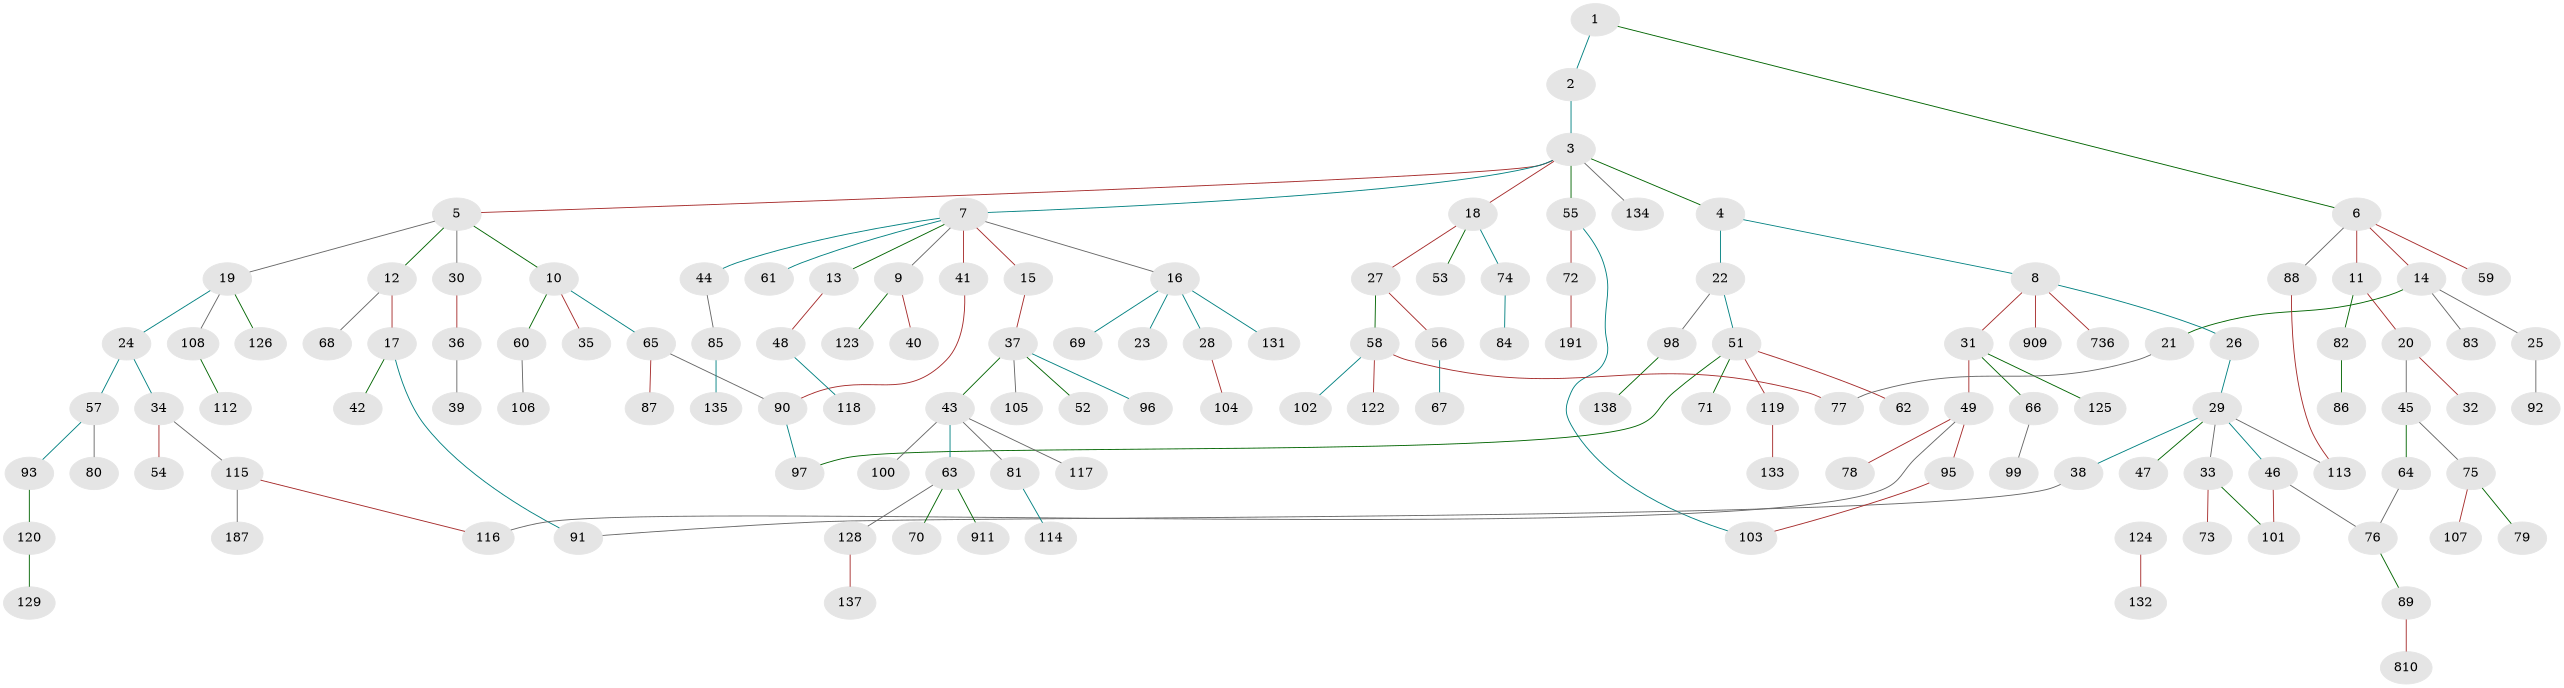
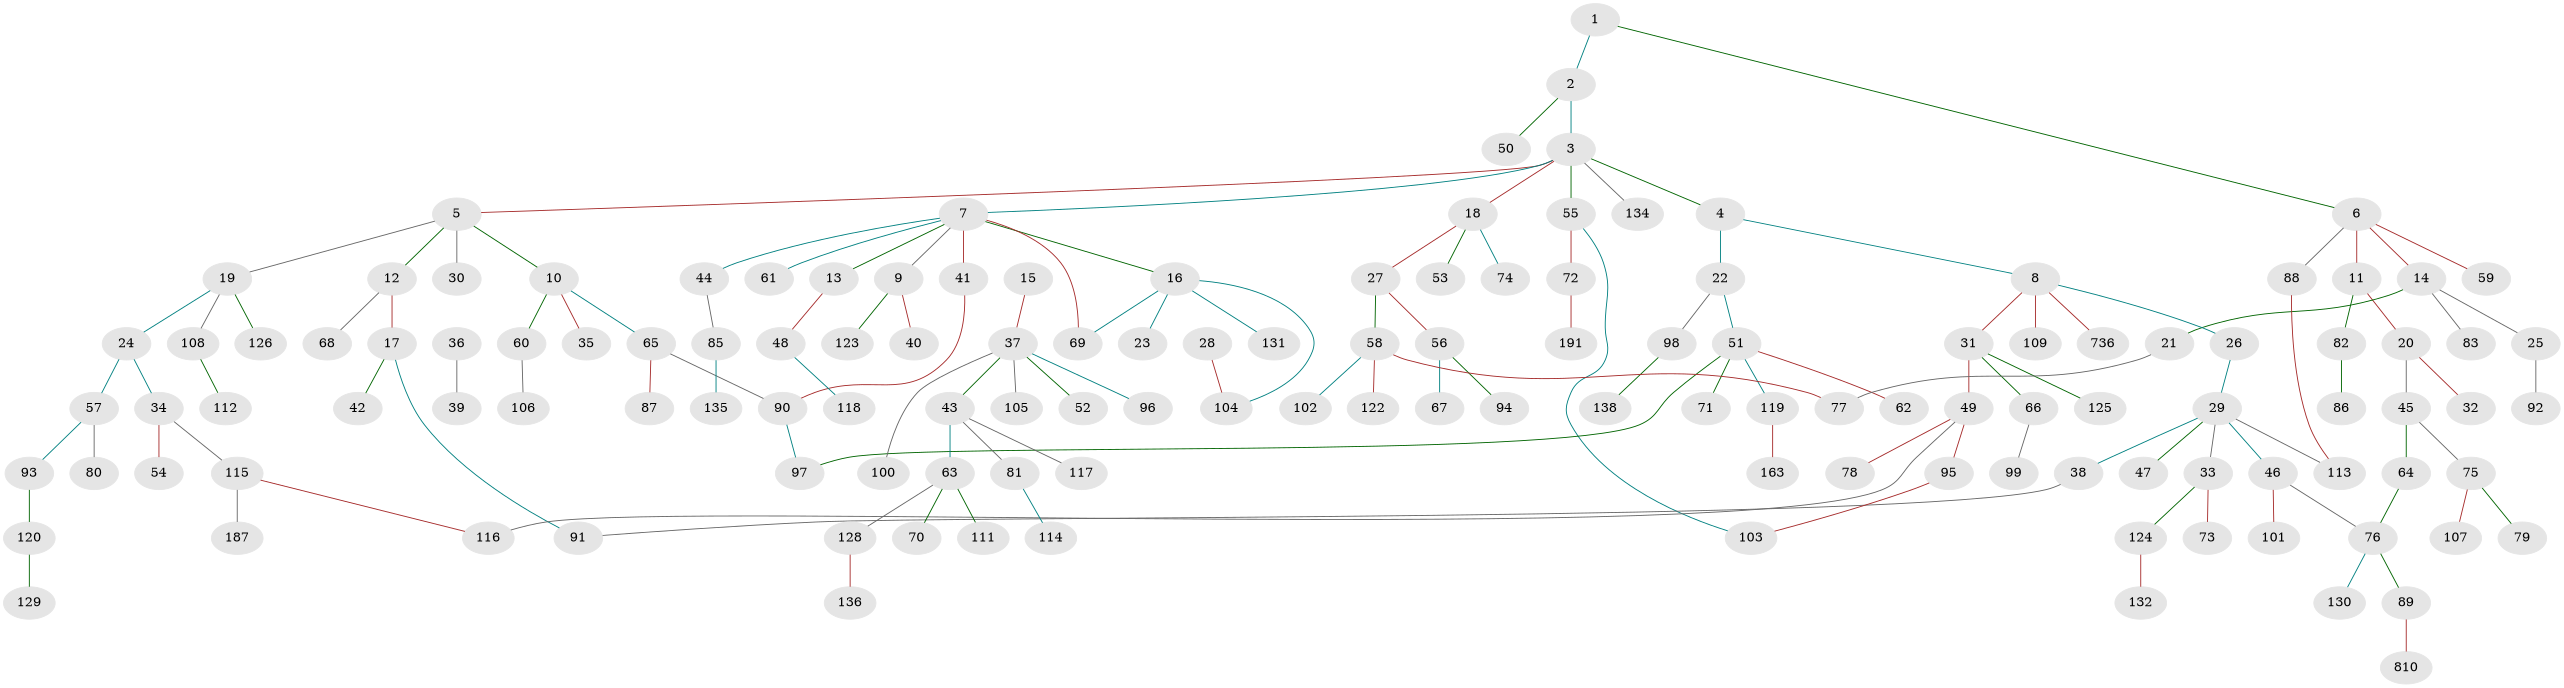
none -> (1506, 149)
(996, 247) -> (1054, 256)
(1069, 247) -> (1069, 247)
(457, 311) -> none
(1191, 311) -> (1304, 322)
(1504, 344) -> none
(2035, 344) -> (2035, 344)
(1754, 375) -> (1754, 375)
none -> (1504, 409)
(917, 441) -> (922, 388)
(1773, 473) -> (1773, 473)
(2241, 506) -> (2175, 506)
(2390, 506) -> (2390, 506)
(983, 538) -> (983, 538)
(850, 603) -> (850, 603)
none -> (2340, 603)
